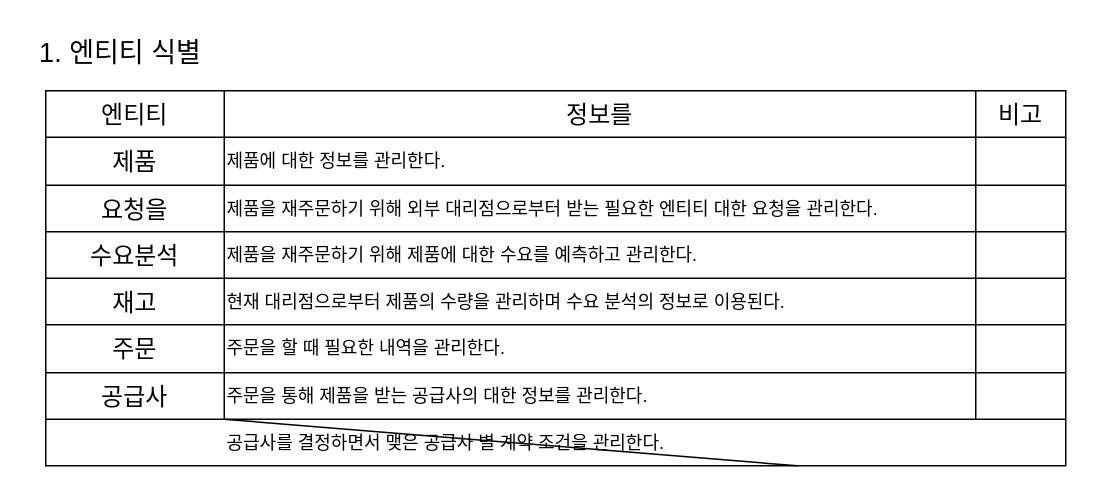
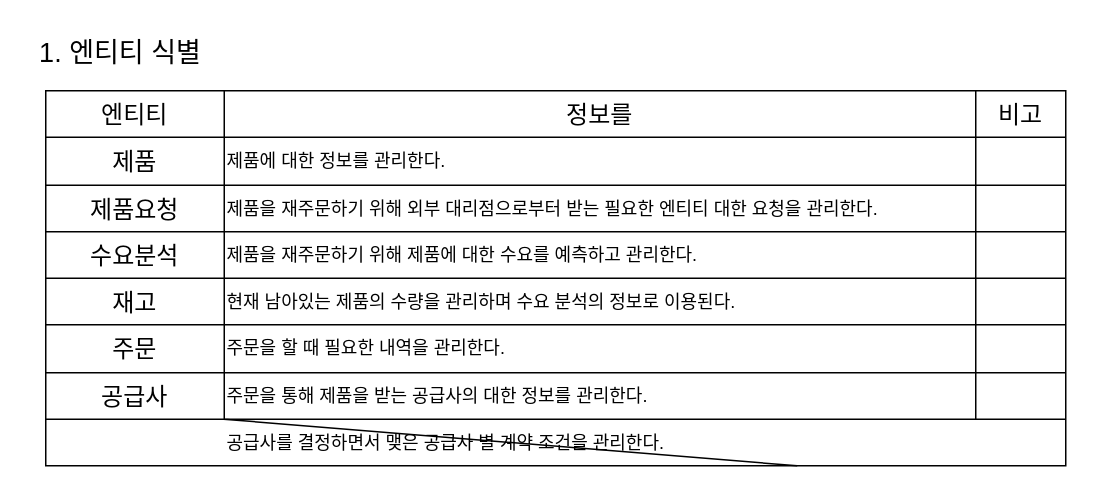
(135, 209) -> (135, 209)
(531, 302) -> (504, 302)
